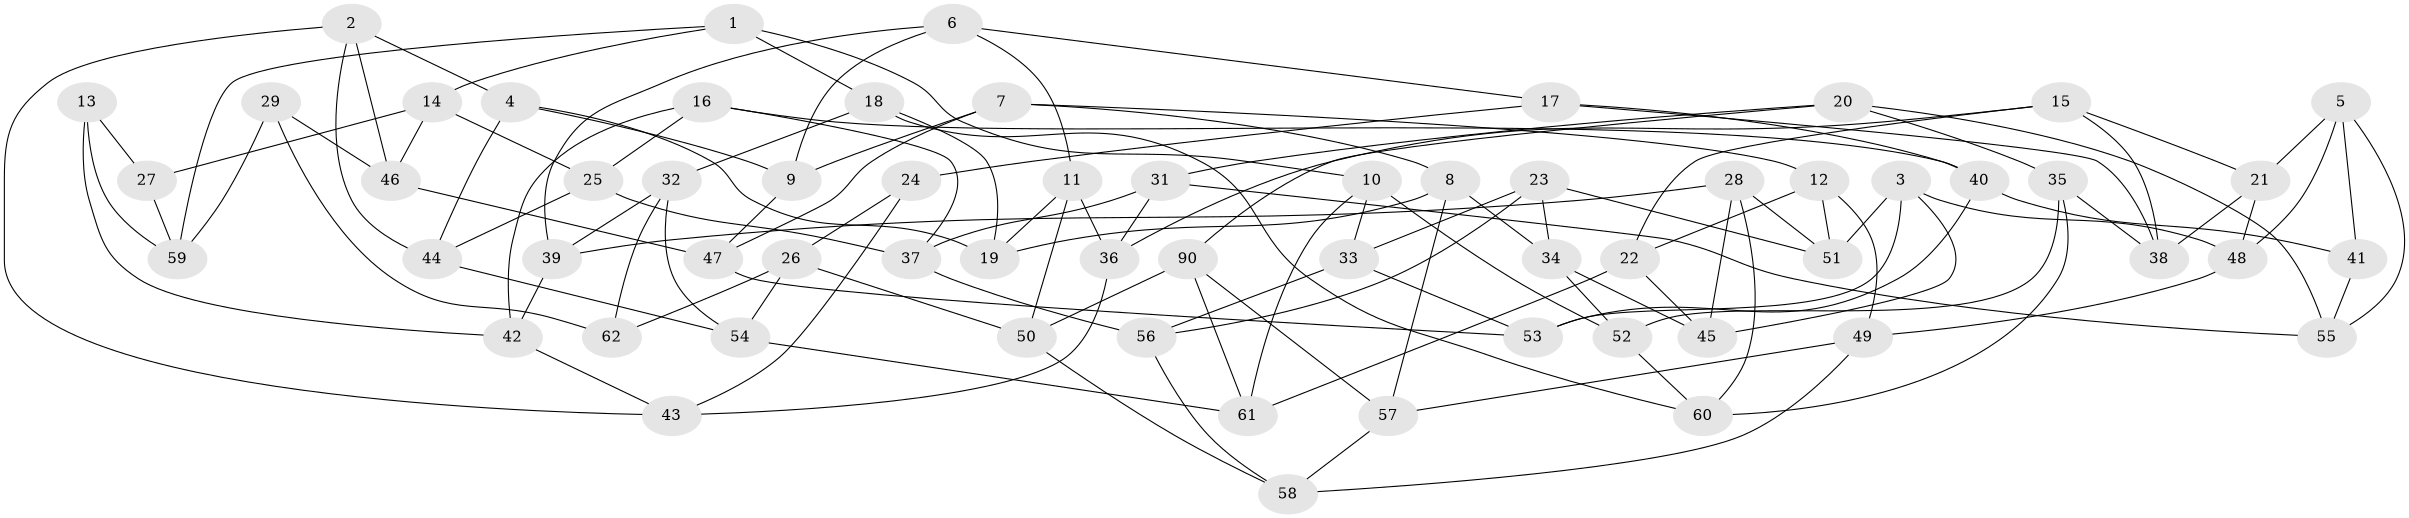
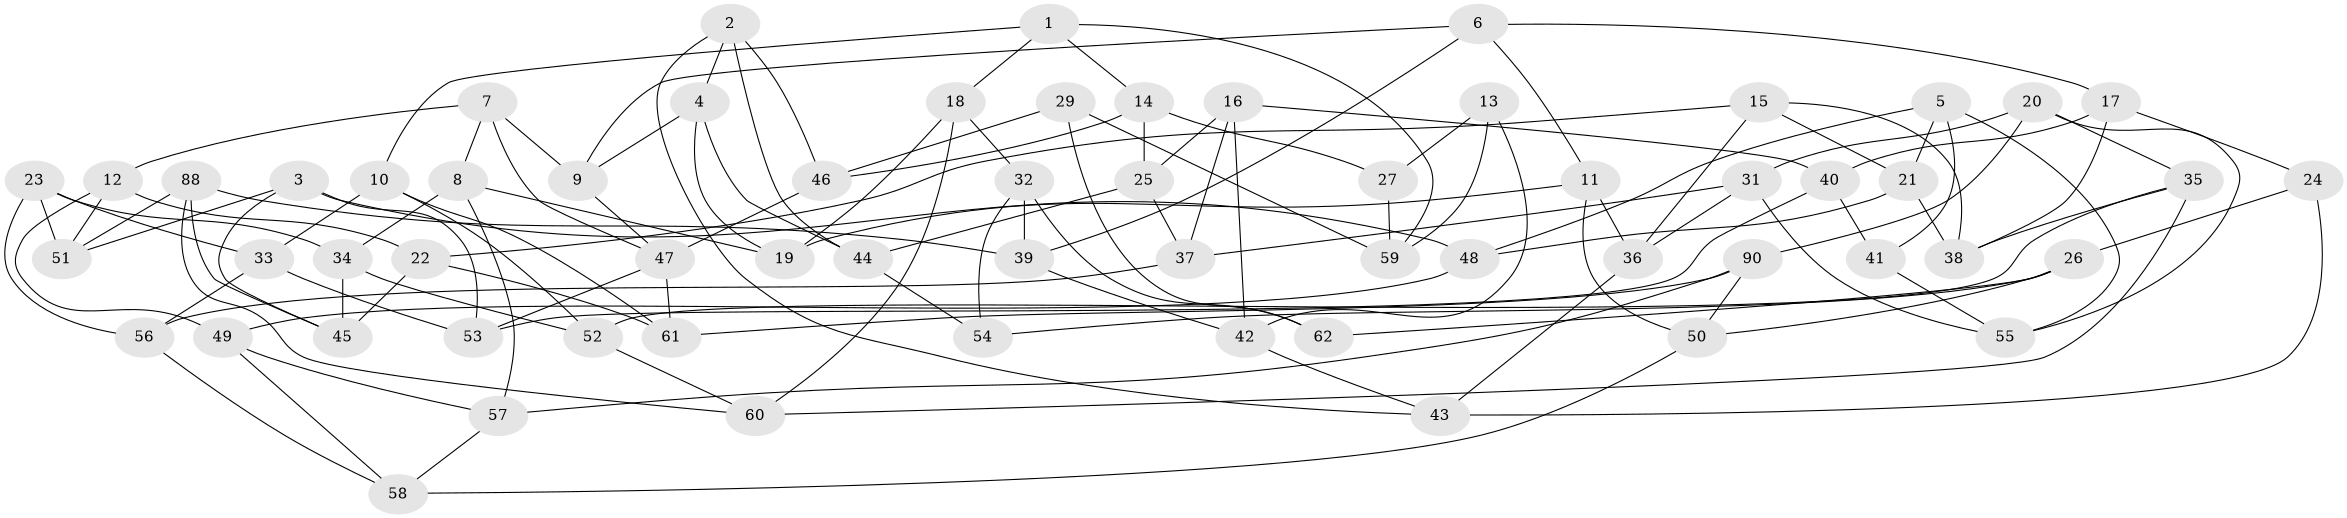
(1735, 181) -> (191, 181)
(994, 377) -> (668, 298)
